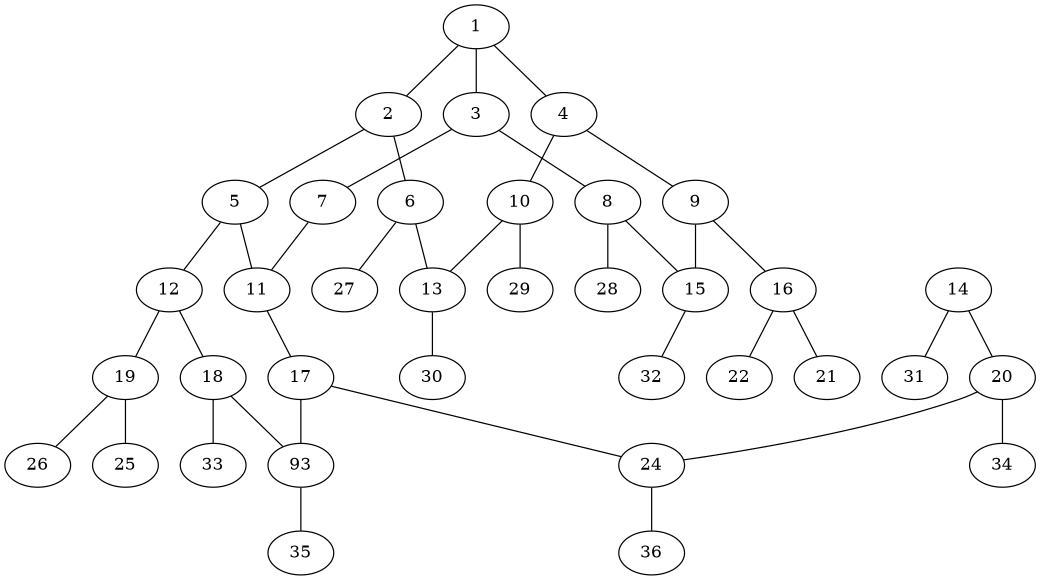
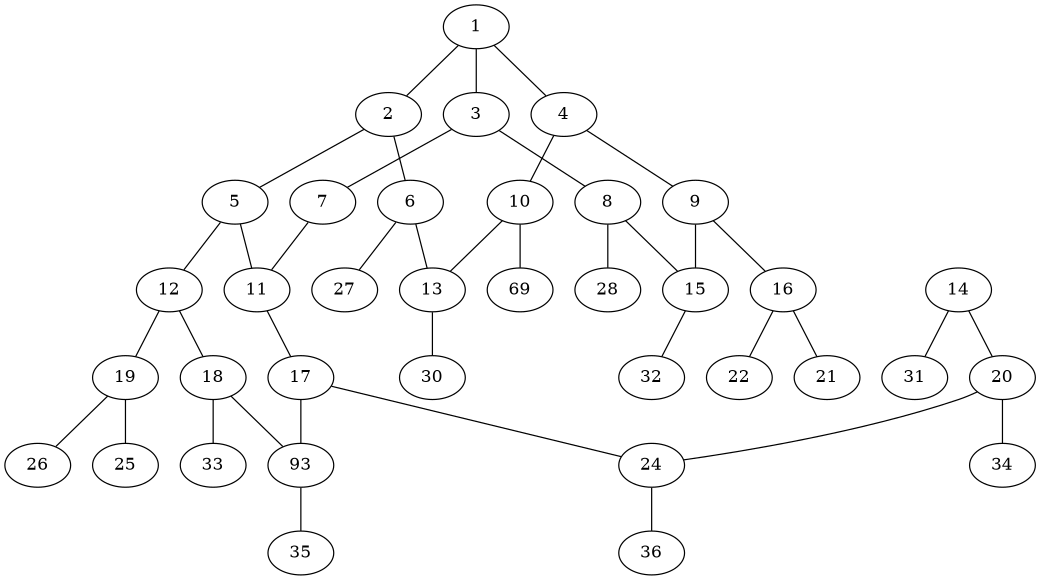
(520, 290) -> (520, 290)
